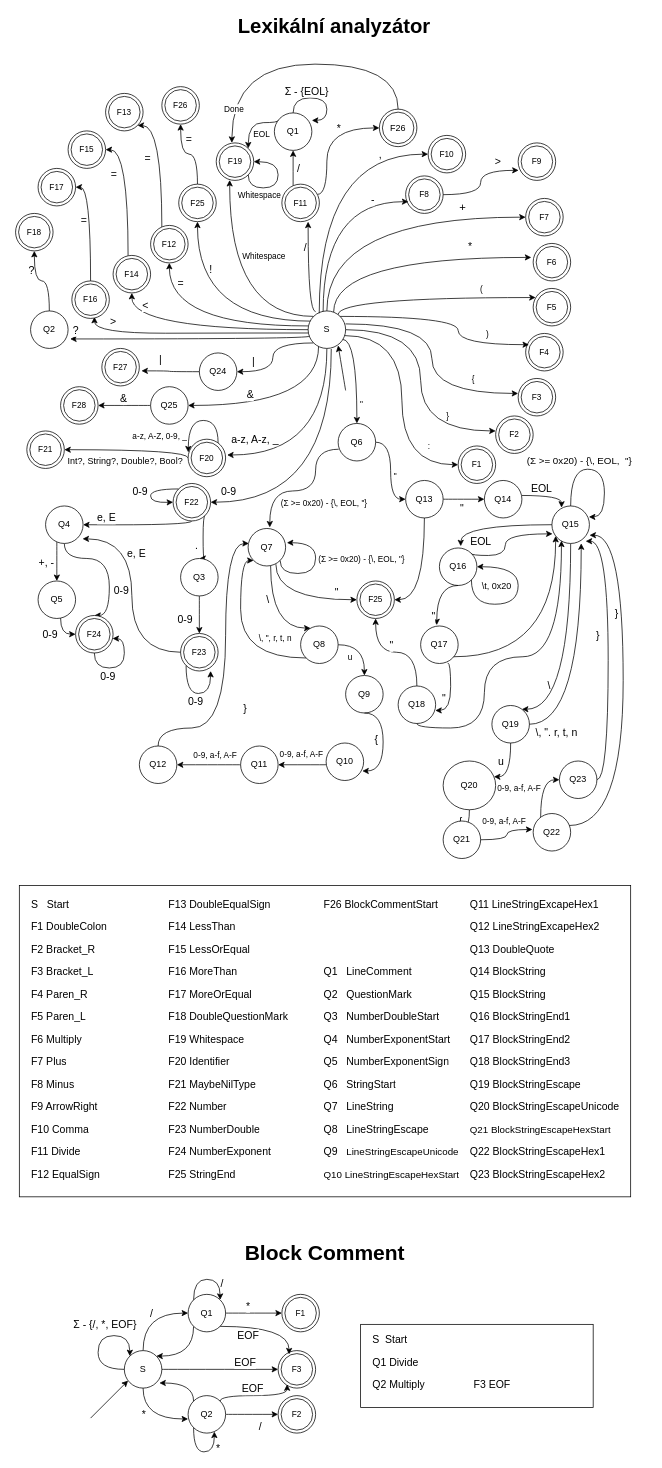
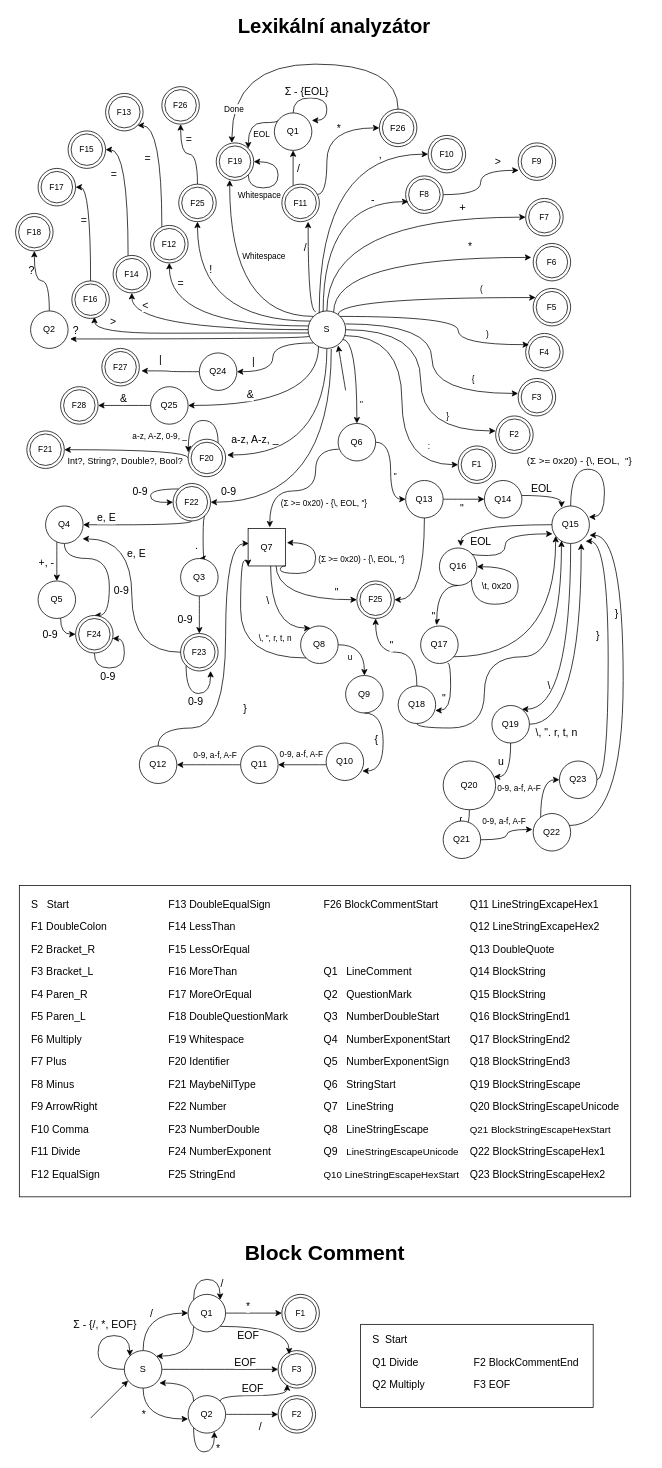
(267, 547) -> (267, 547)
none -> (531, 1362)
